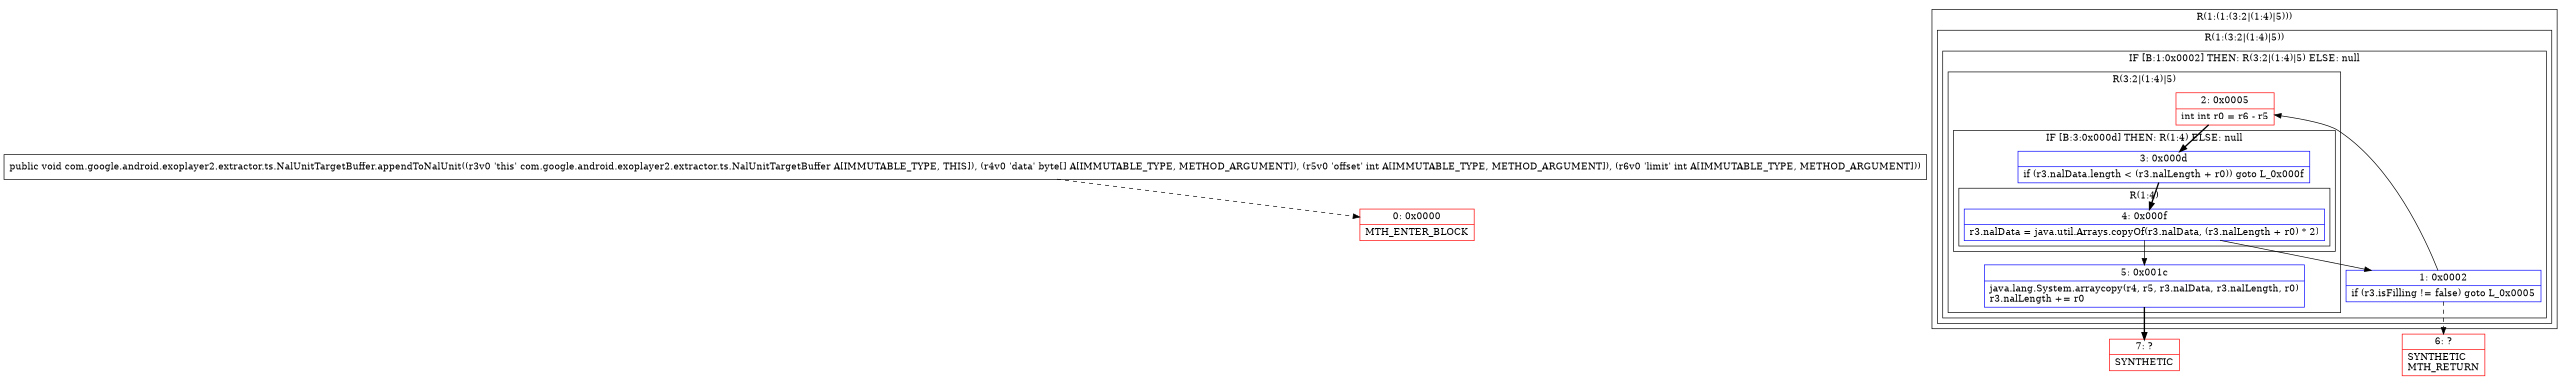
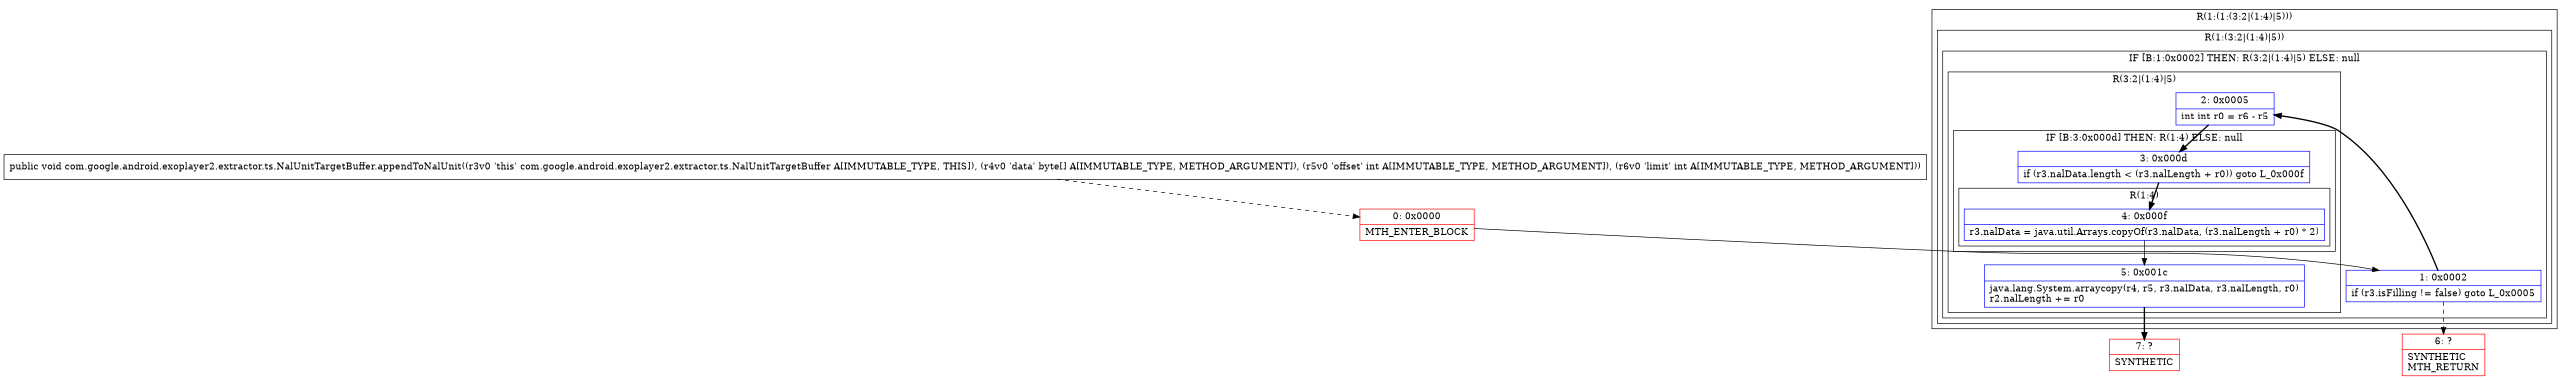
(2225, 109) -> (2225, 109)
(2380, 170) -> (2380, 170)
(2300, 256) -> (1924, 250)
(2038, 299) -> (2038, 299)
